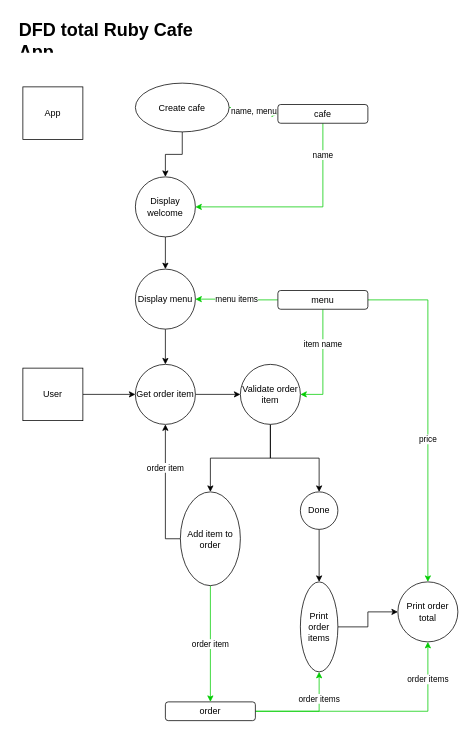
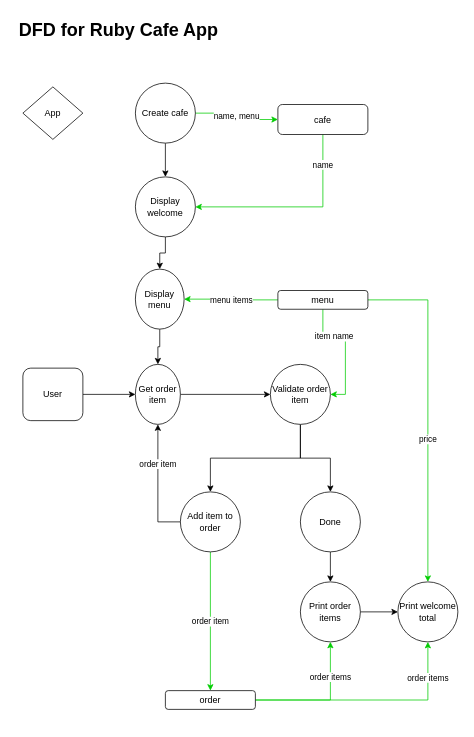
(71, 13) -> (67, 13)
(182, 107) -> (165, 113)
(53, 113) -> (53, 113)
(323, 114) -> (323, 119)
(165, 299) -> (160, 299)
(53, 394) -> (53, 394)
(165, 394) -> (158, 394)
(270, 394) -> (300, 394)
(319, 510) -> (330, 522)
(210, 539) -> (210, 522)
(428, 612) -> (428, 612)
(319, 627) -> (330, 612)
(210, 711) -> (210, 700)
